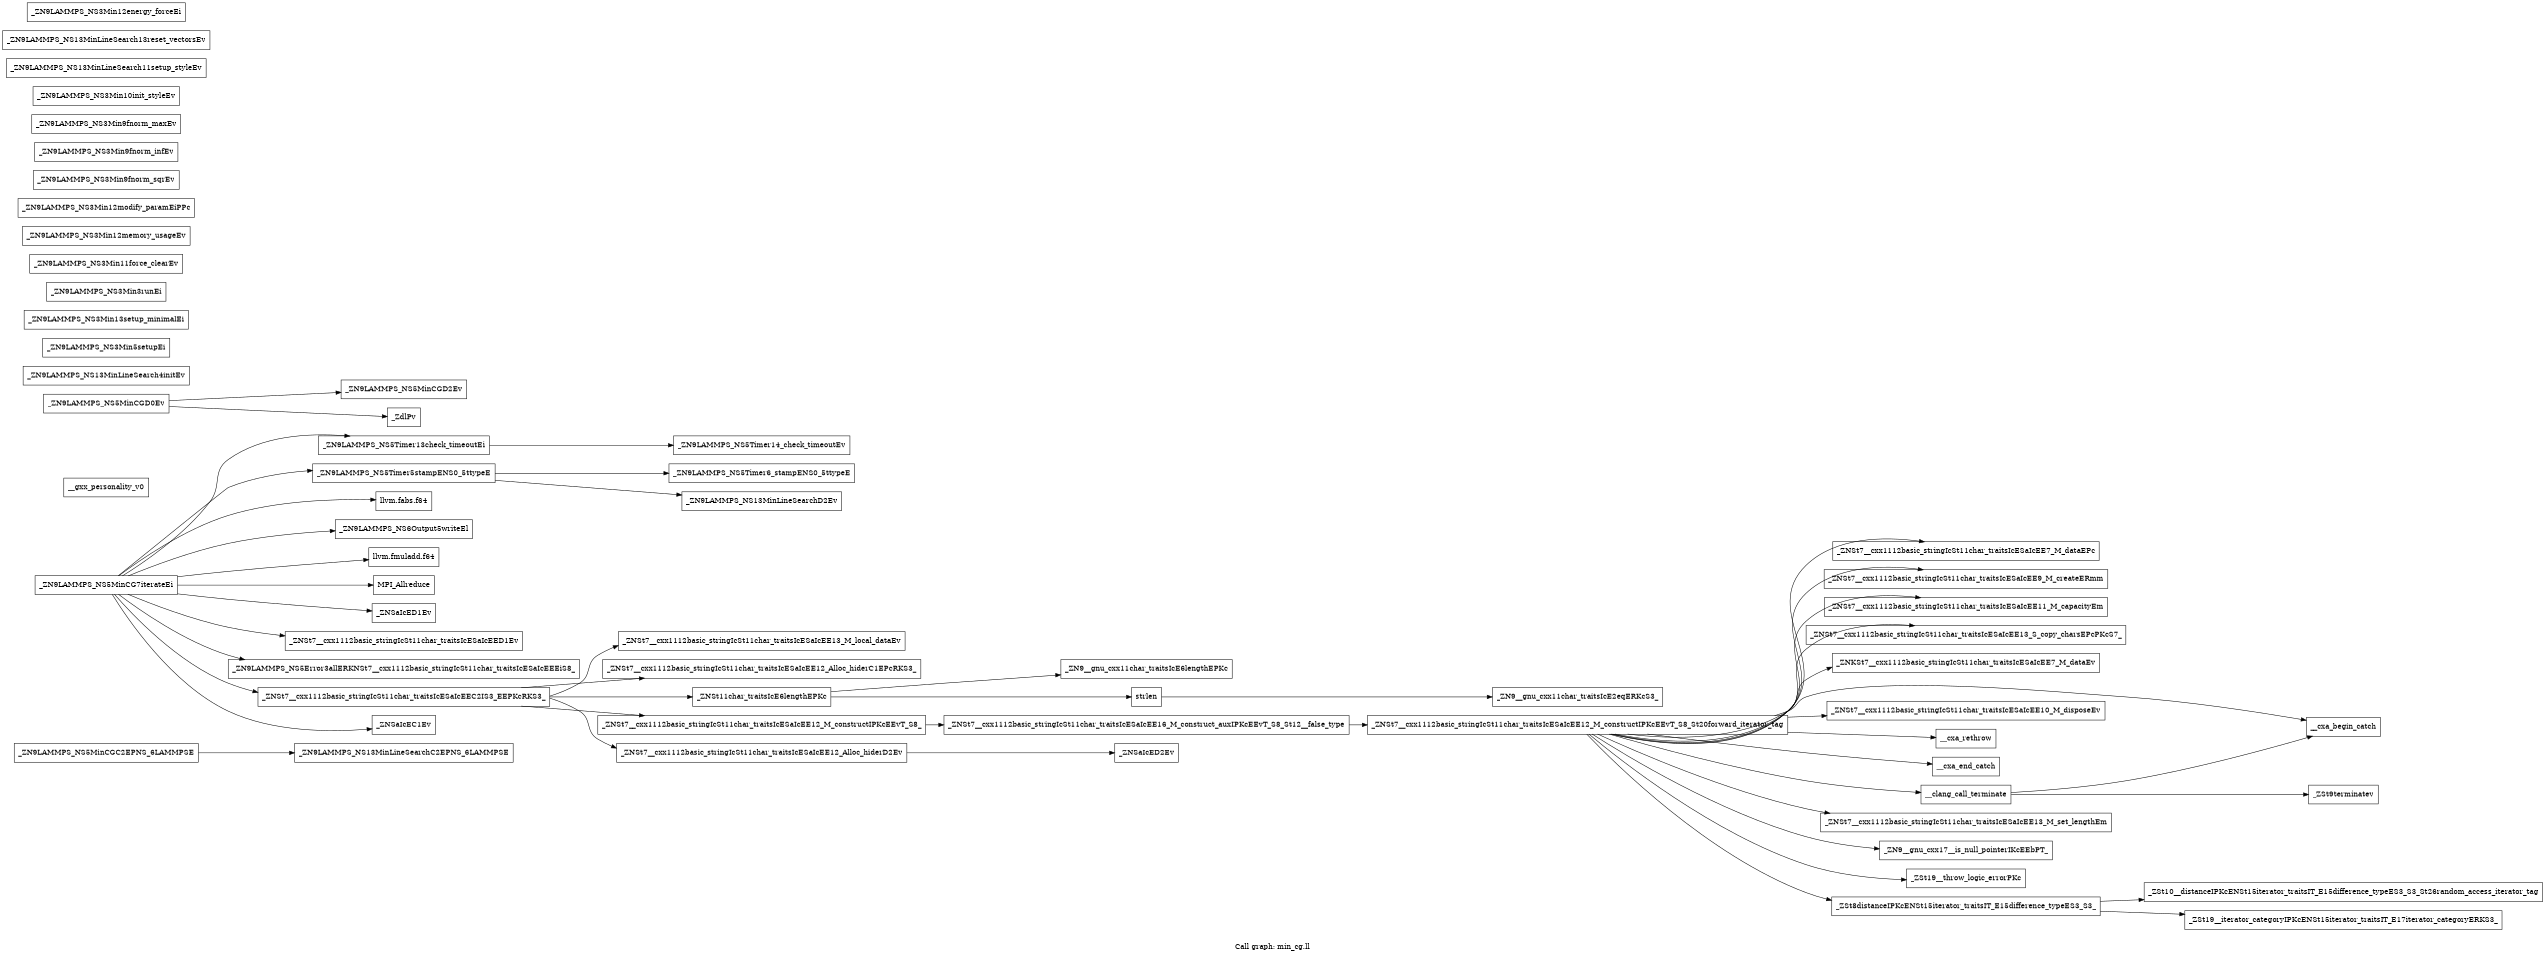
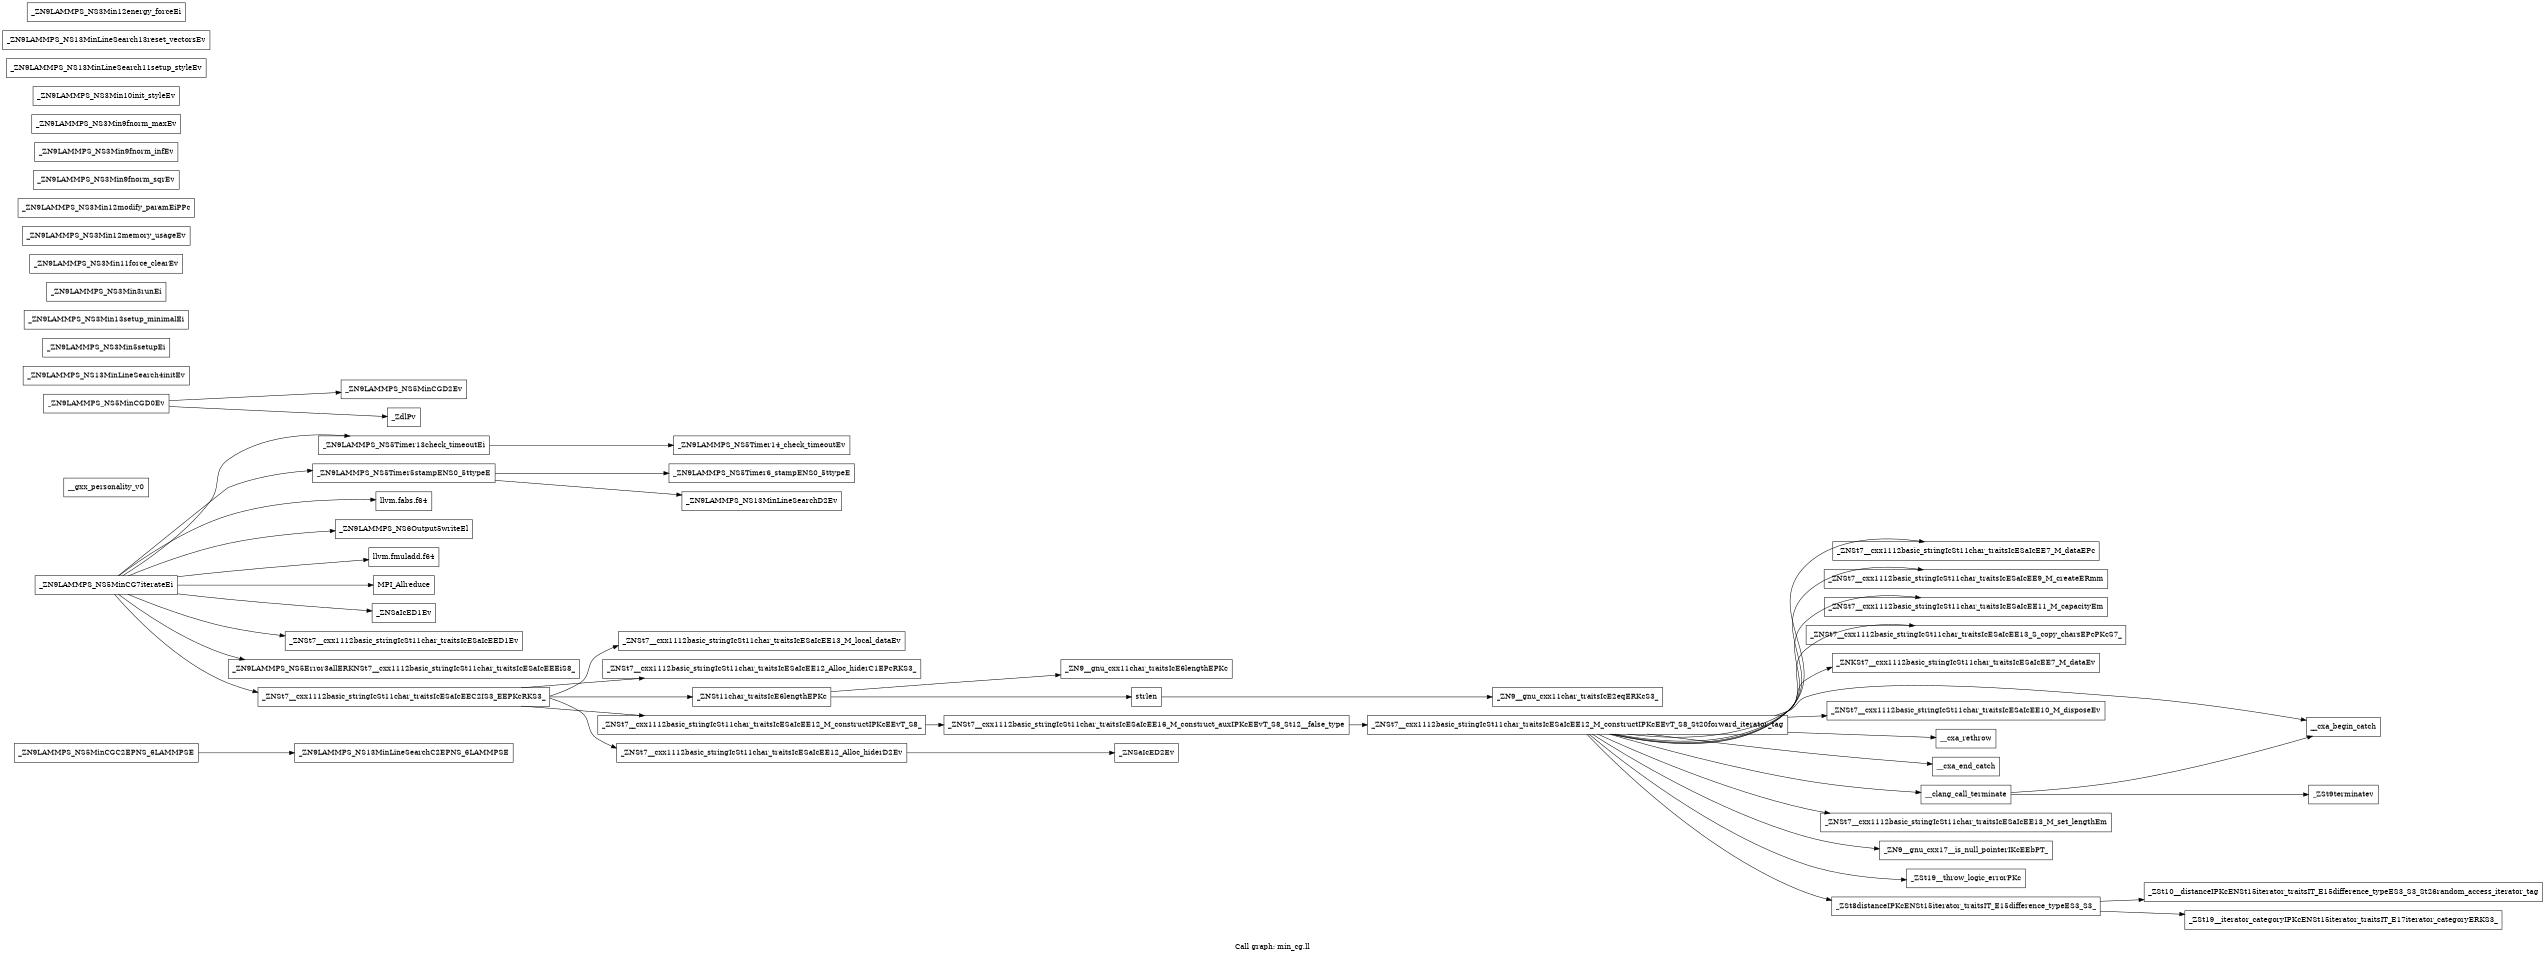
(404, 725) -> none
